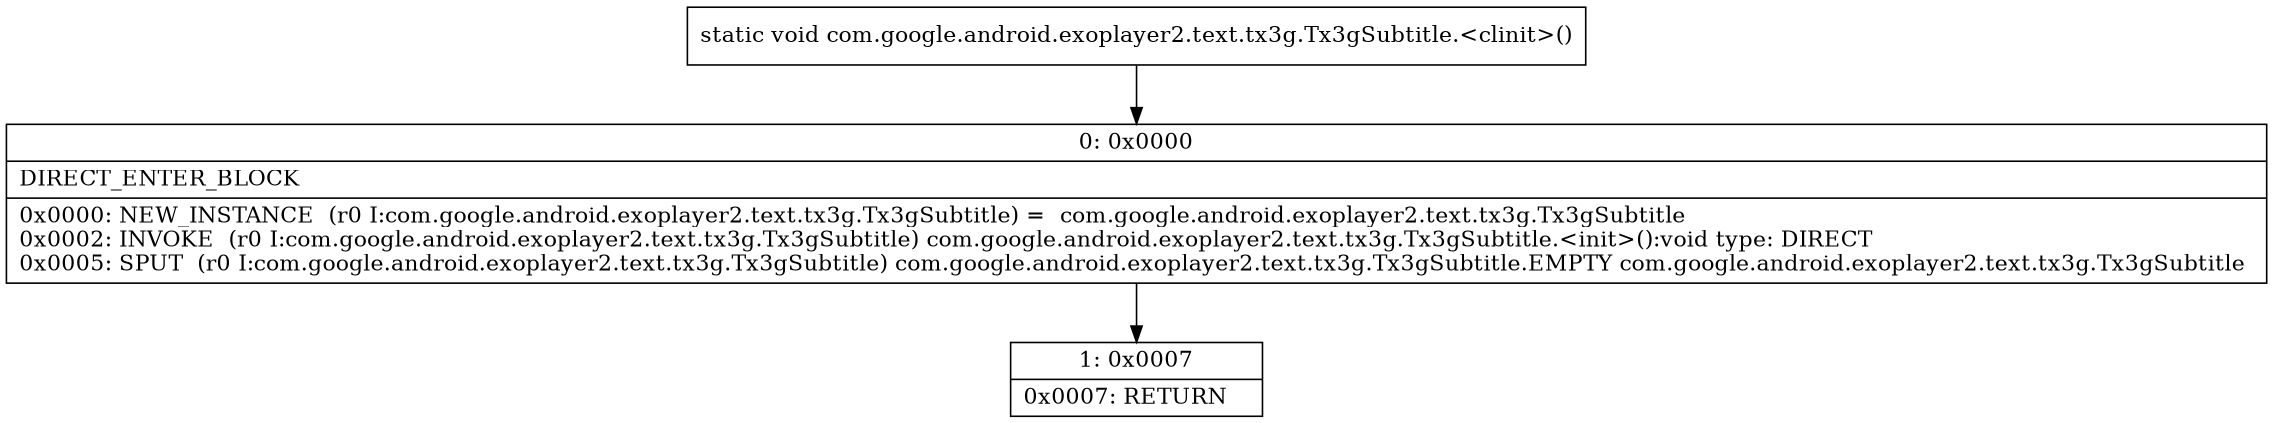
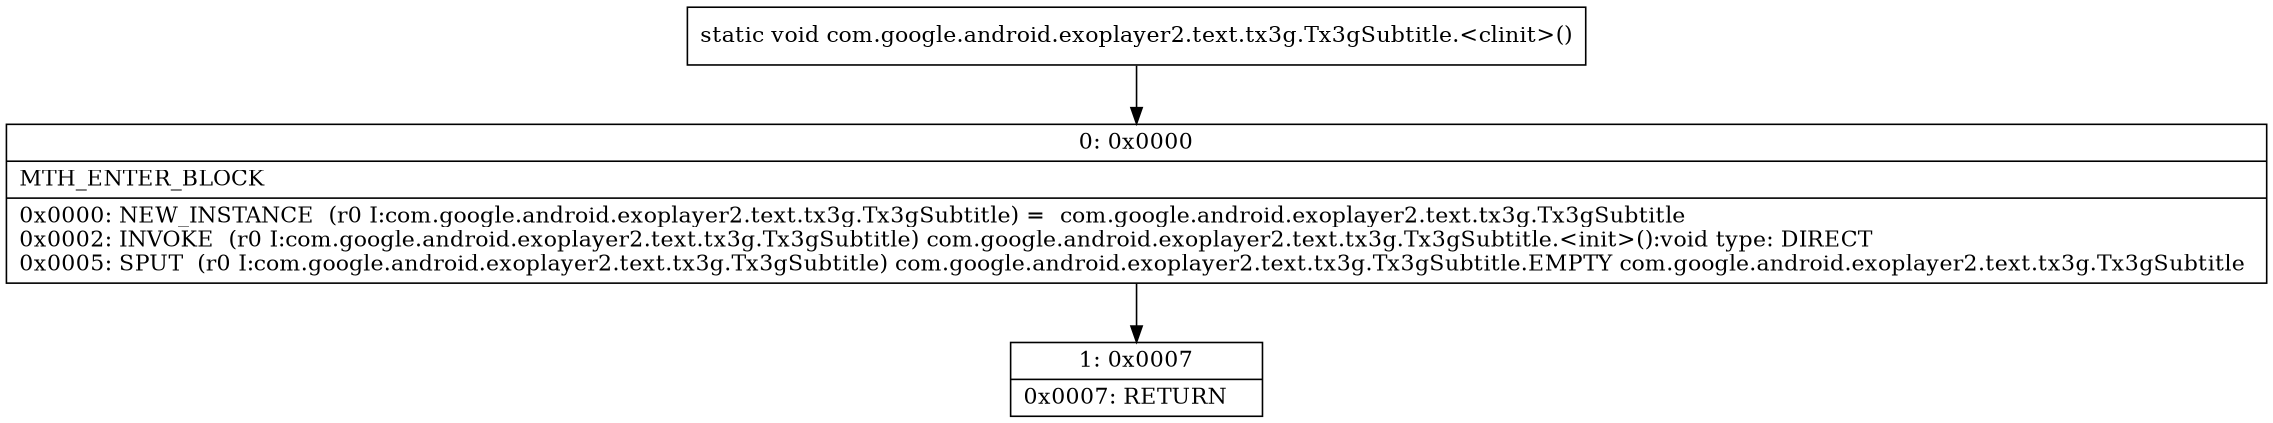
(160, 179) -> (143, 179)
